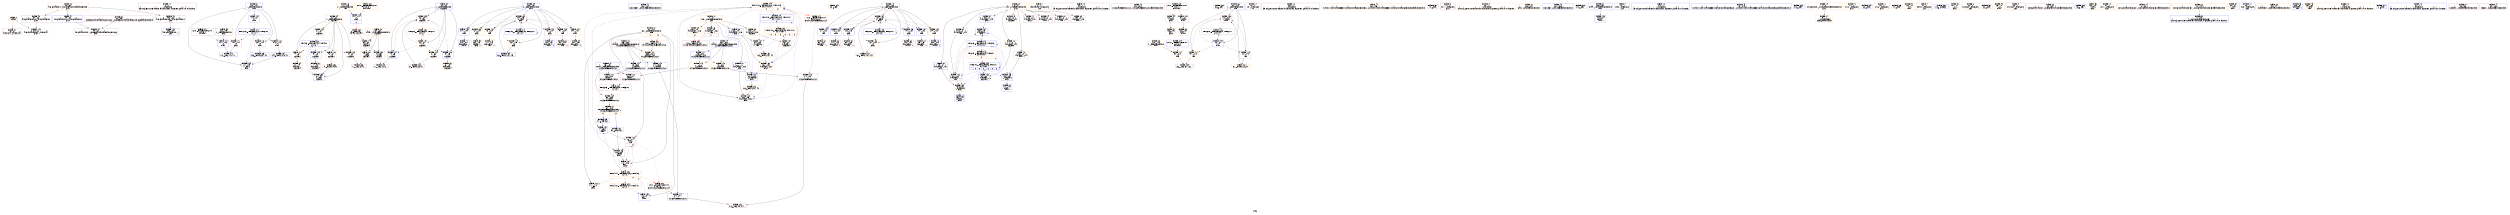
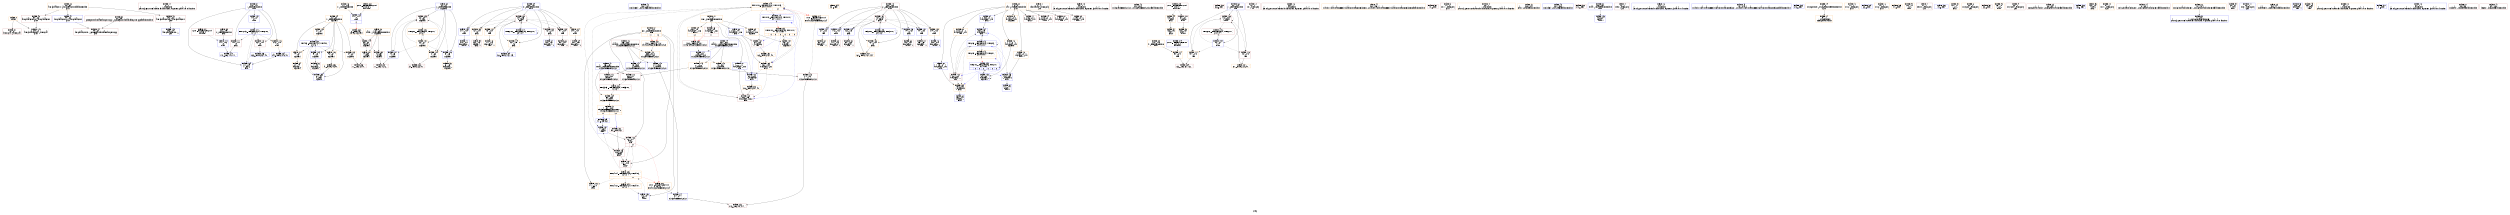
(1941, 7) -> (1941, 7)
